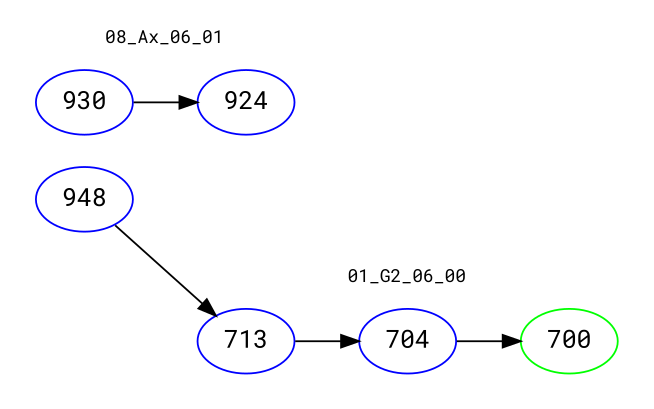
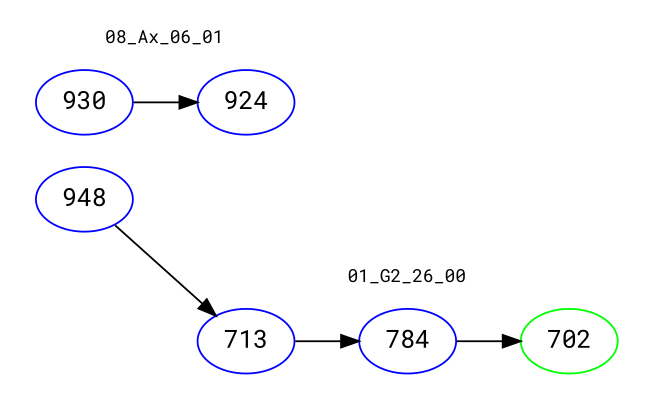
(408, 277) -> (408, 277)
(408, 341) -> (408, 341)
(569, 341) -> (569, 341)
